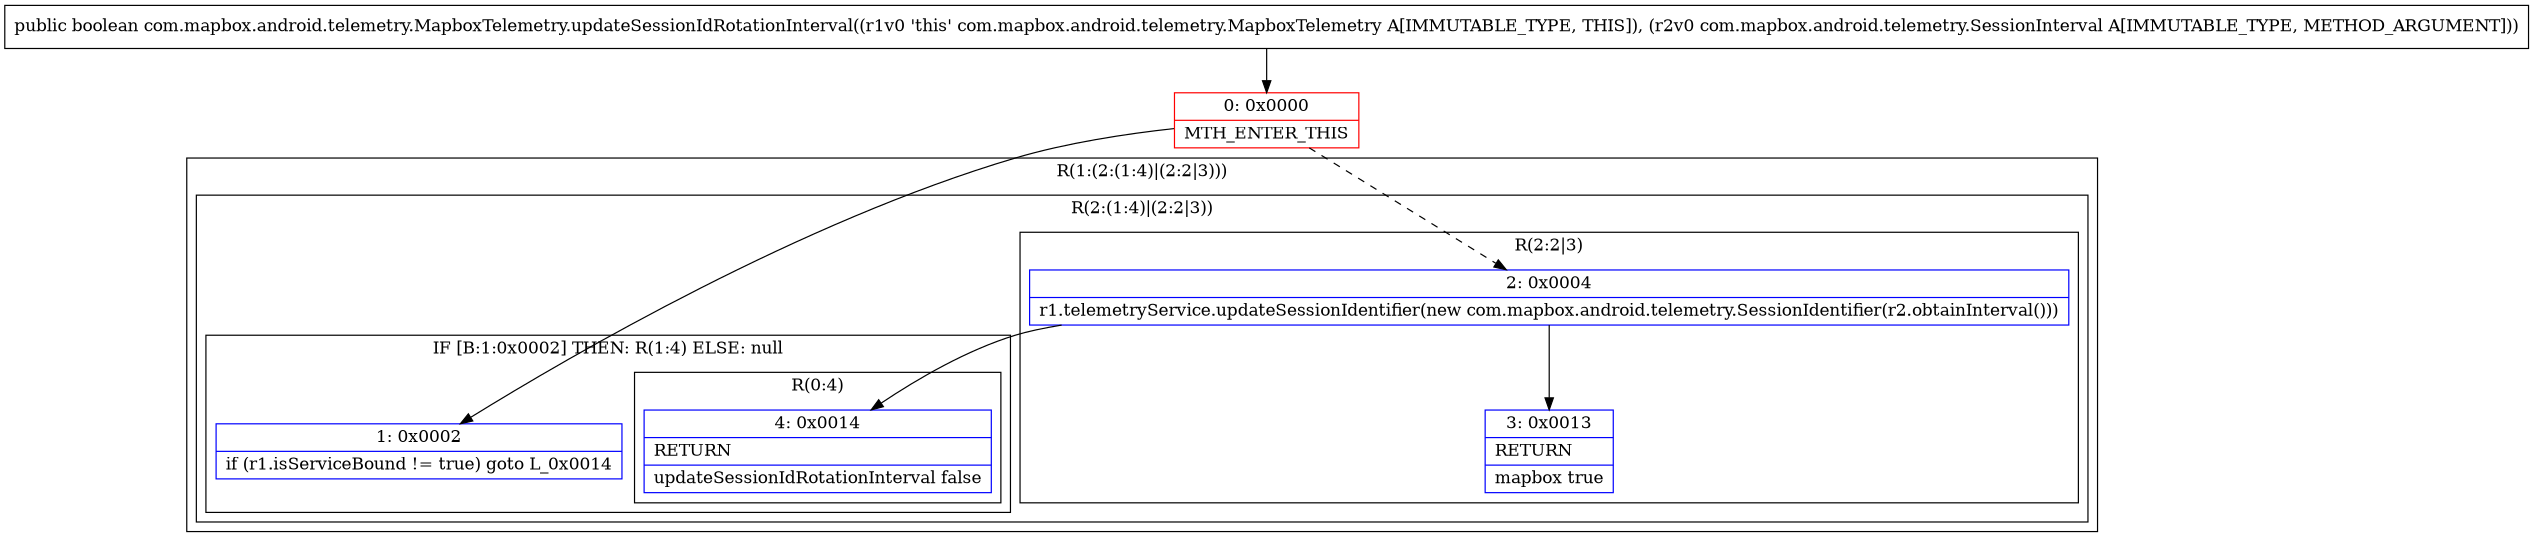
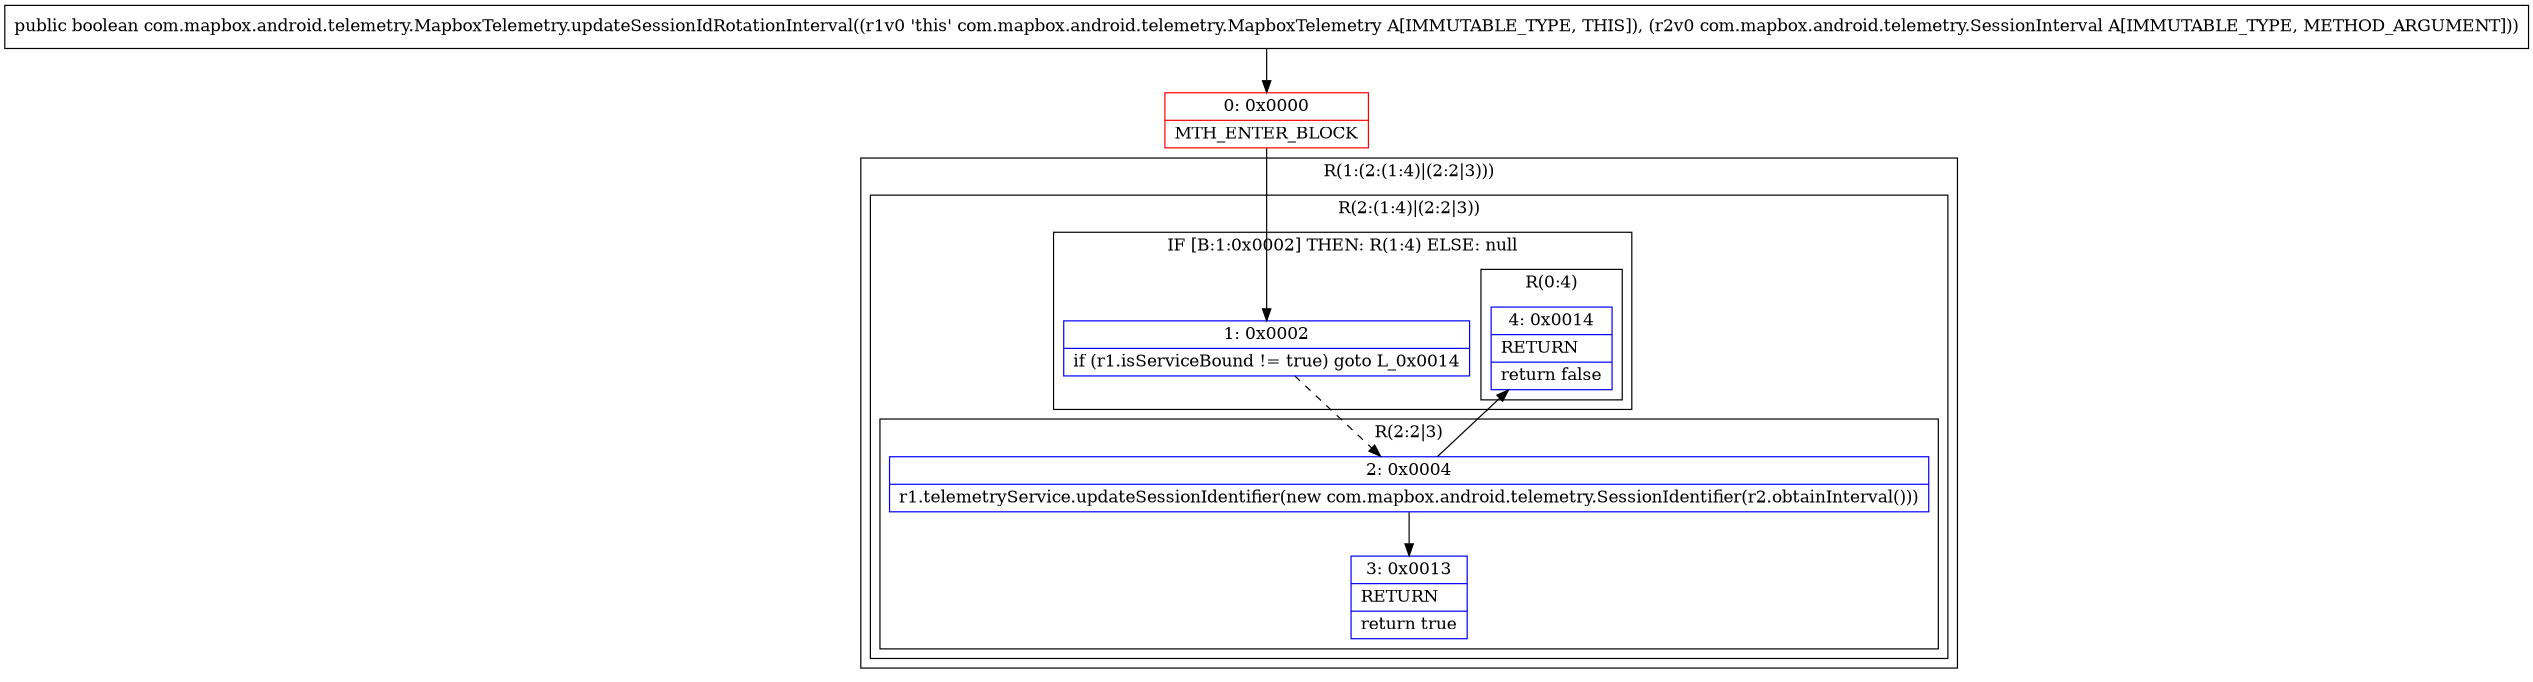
(1267, 133) -> (1267, 133)
(1403, 206) -> (1322, 401)
(818, 478) -> (1552, 375)
(1549, 478) -> (1409, 624)
